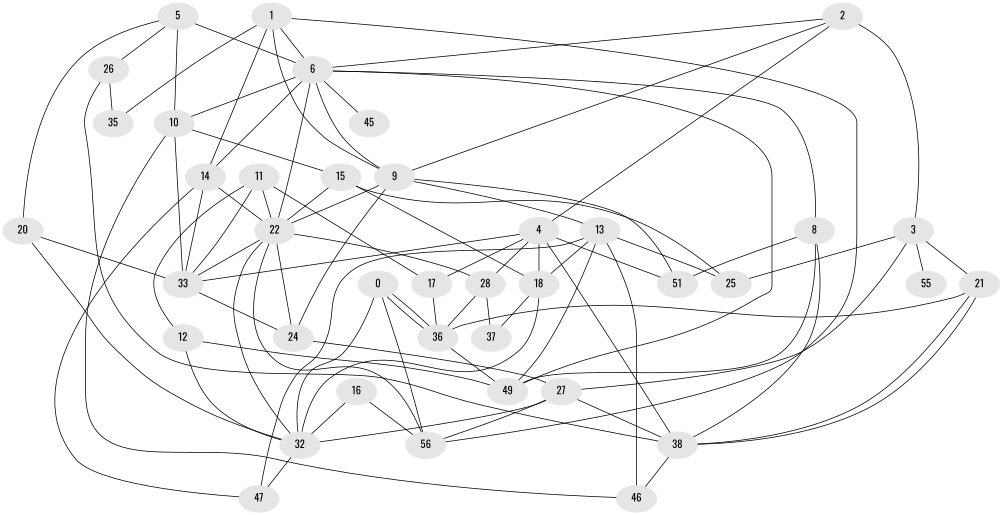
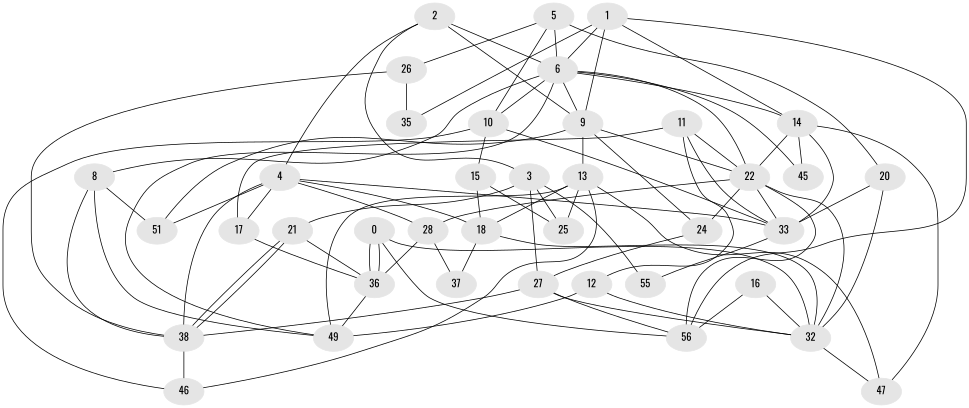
none -> (800, 150)
(309, 203) -> none
(238, 311) -> (715, 258)
